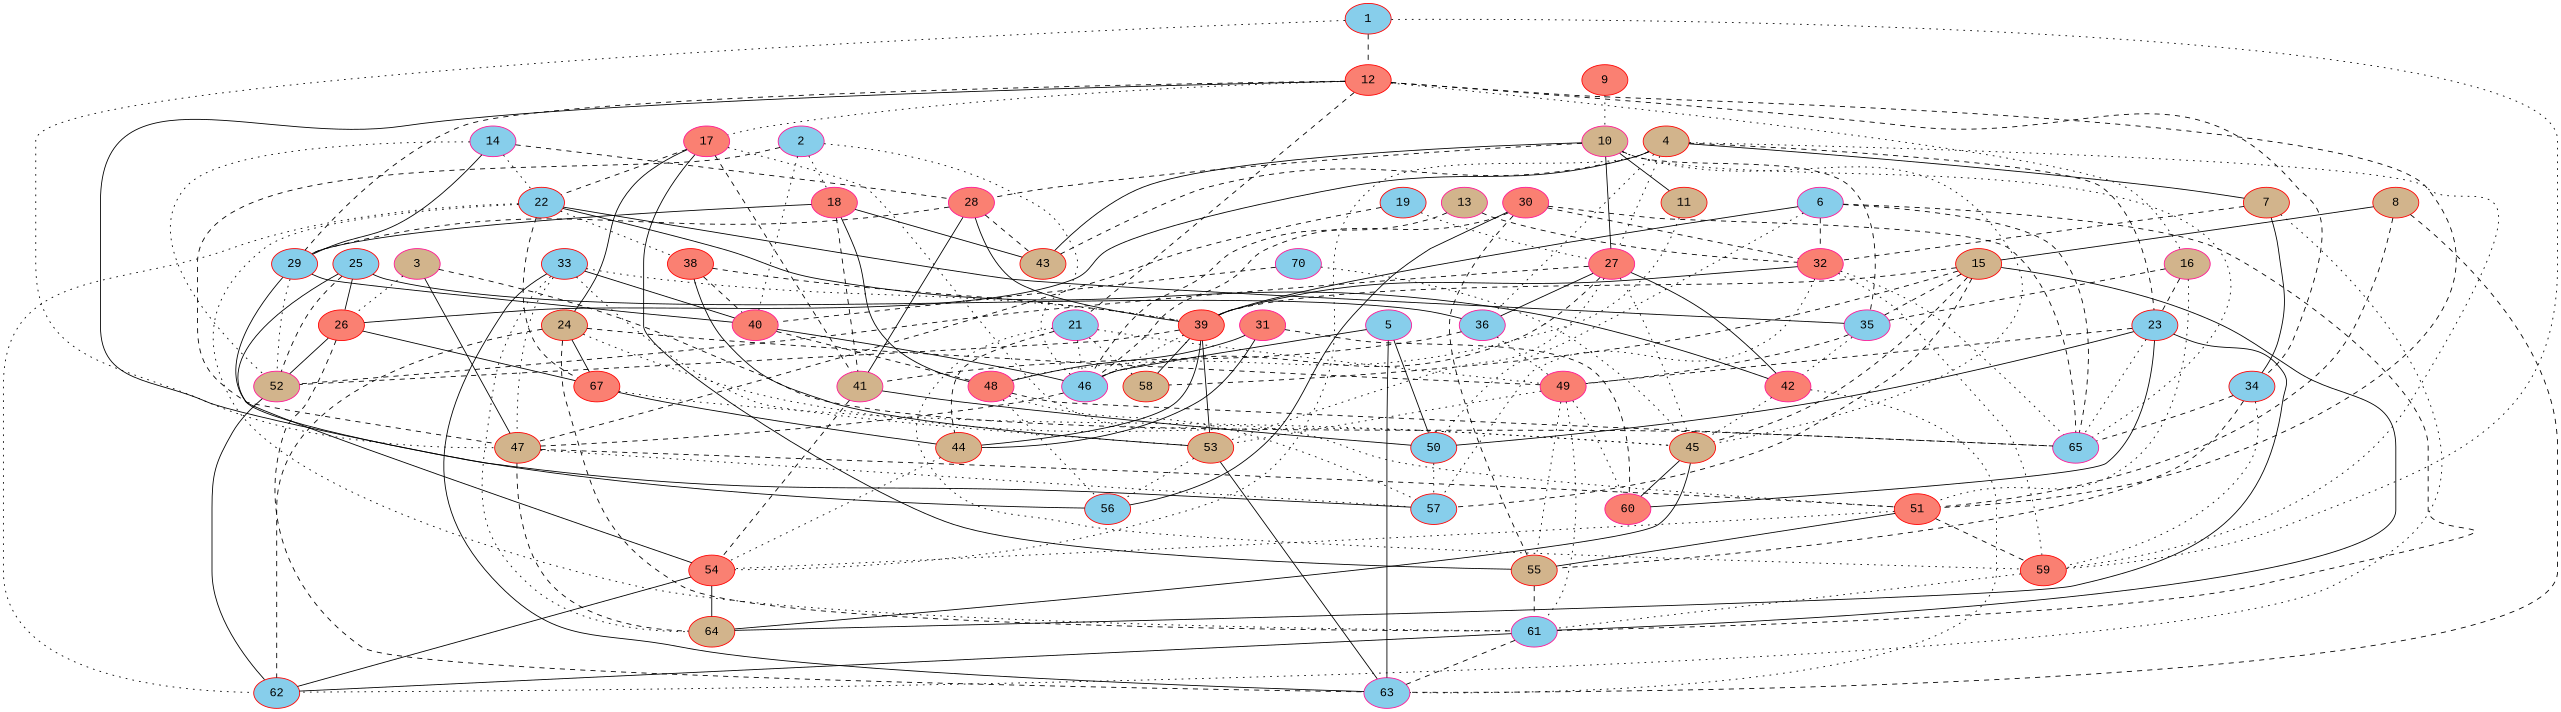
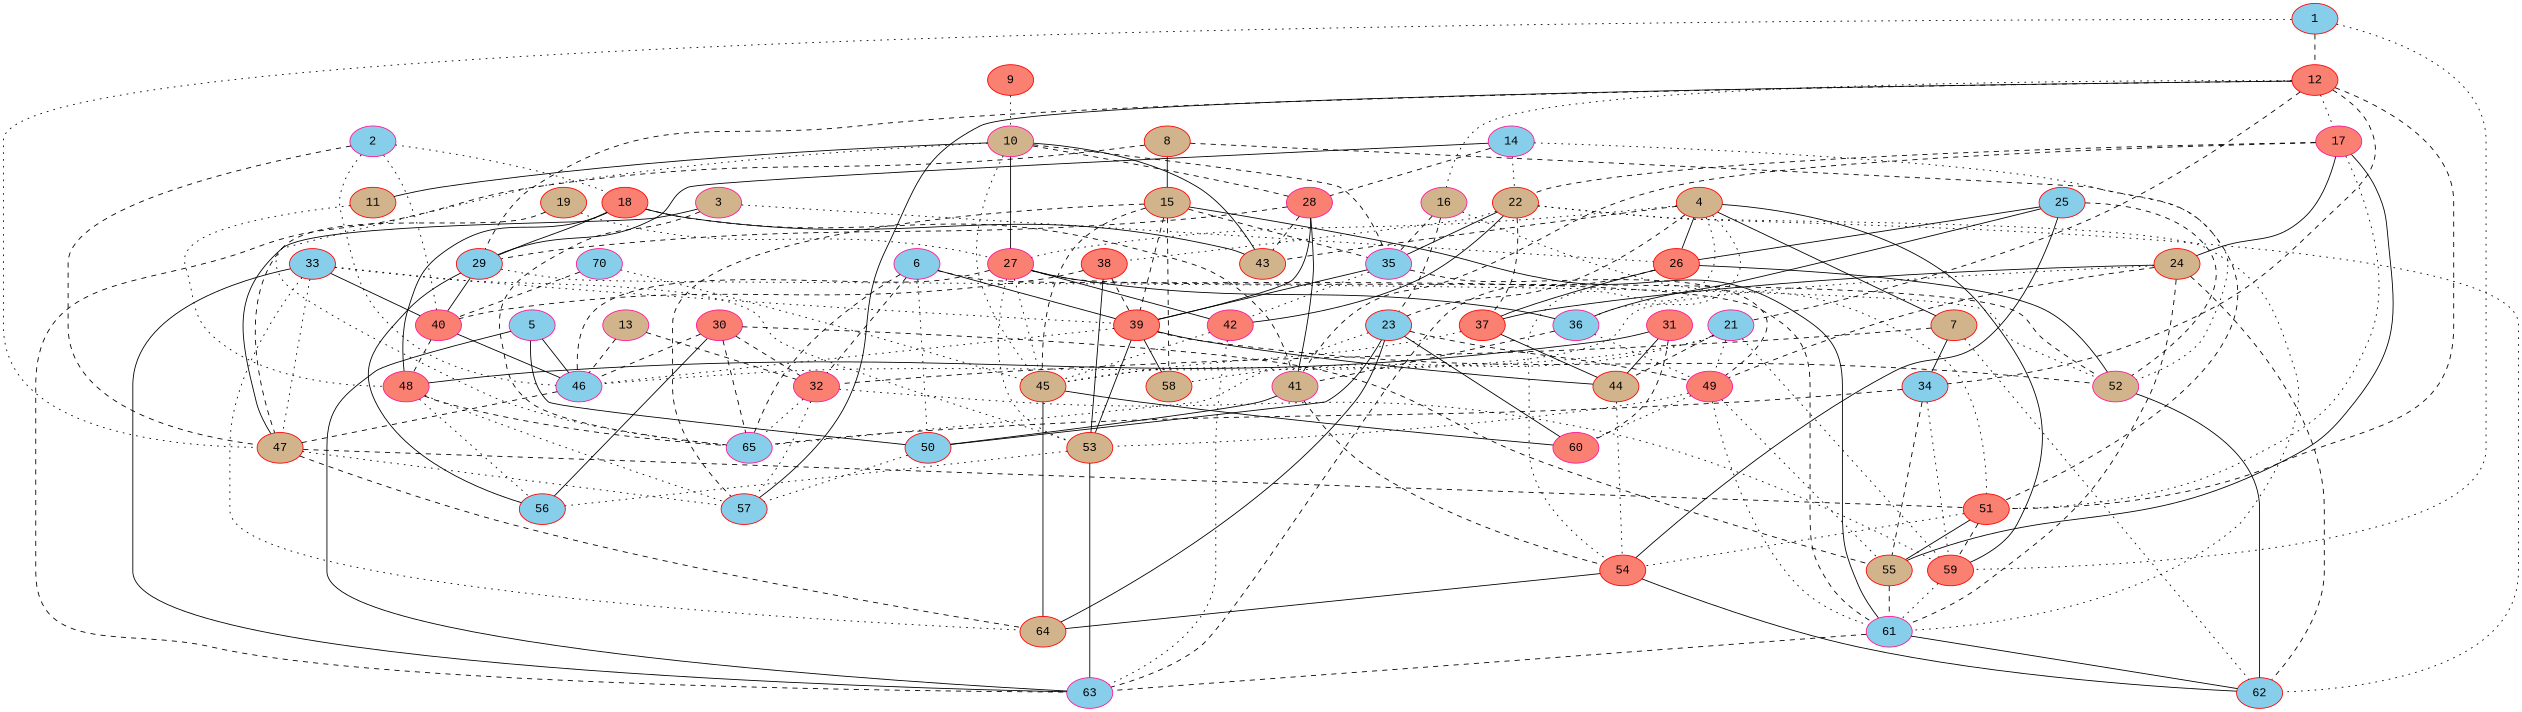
(2365, 174) -> (2012, 348)
(541, 203) -> (1515, 203)
(834, 203) -> (625, 203)
(1403, 203) -> (564, 203)
(1448, 283) -> (1263, 295)
(597, 387) -> (1482, 325)
